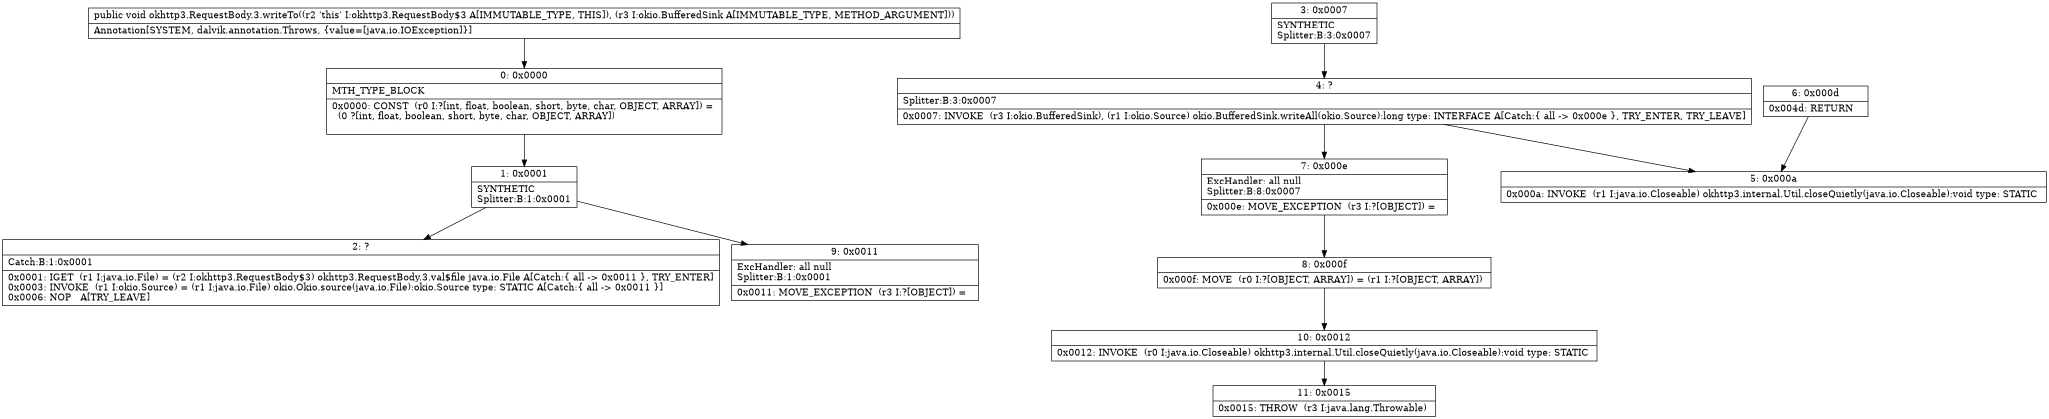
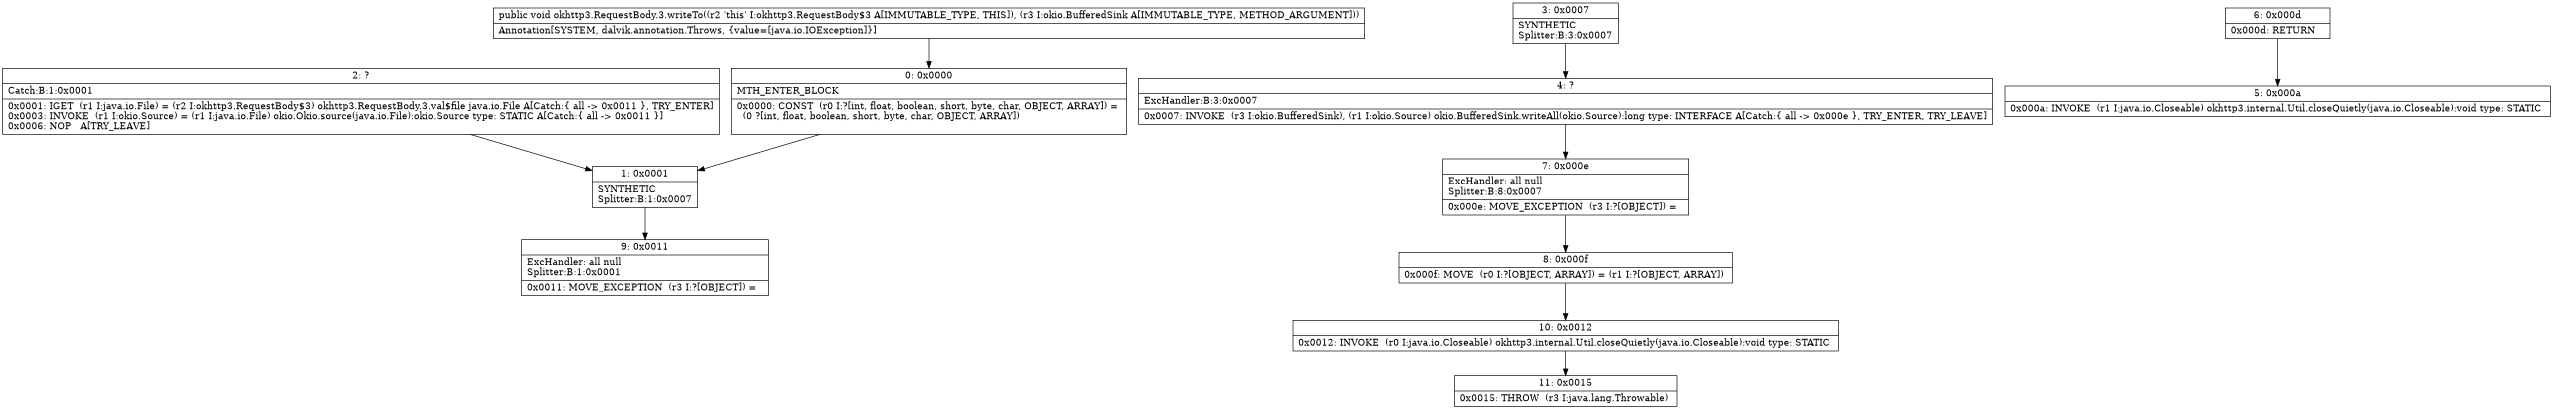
(378, 91) -> (788, 91)
(950, 101) -> (1201, 101)
(1816, 109) -> (2278, 31)
(1566, 147) -> none
(524, 199) -> (645, 199)
(458, 222) -> (528, 152)
